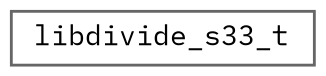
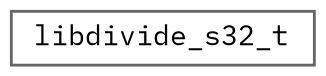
(163, 38) -> (163, 38)
